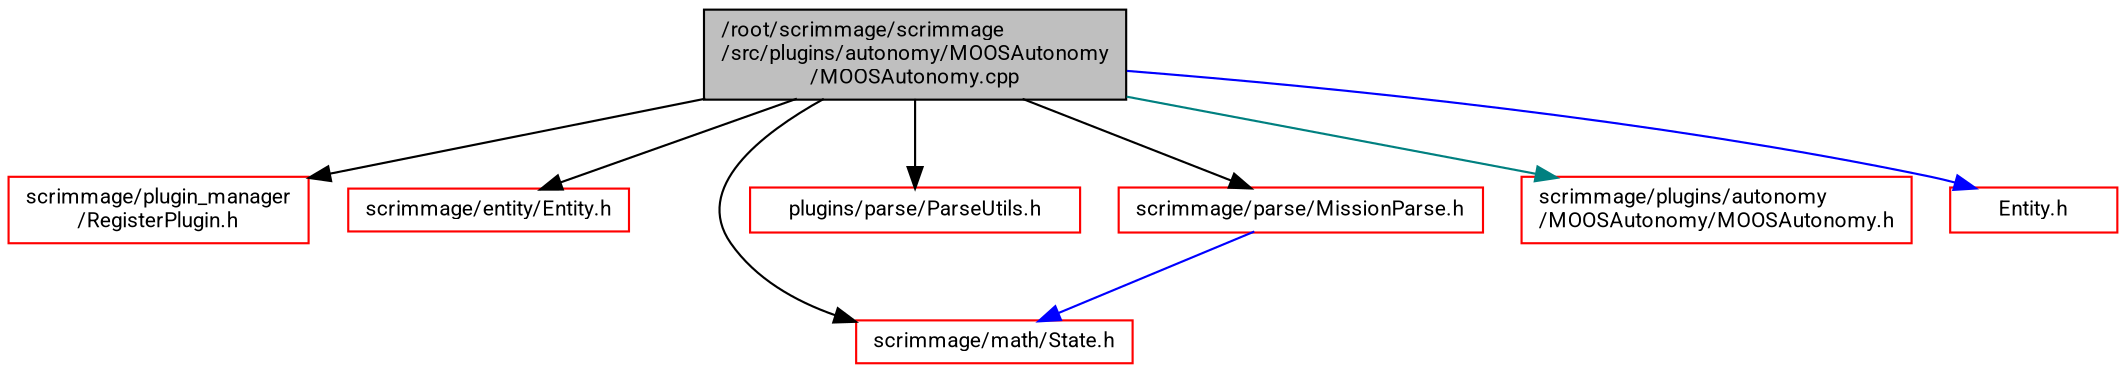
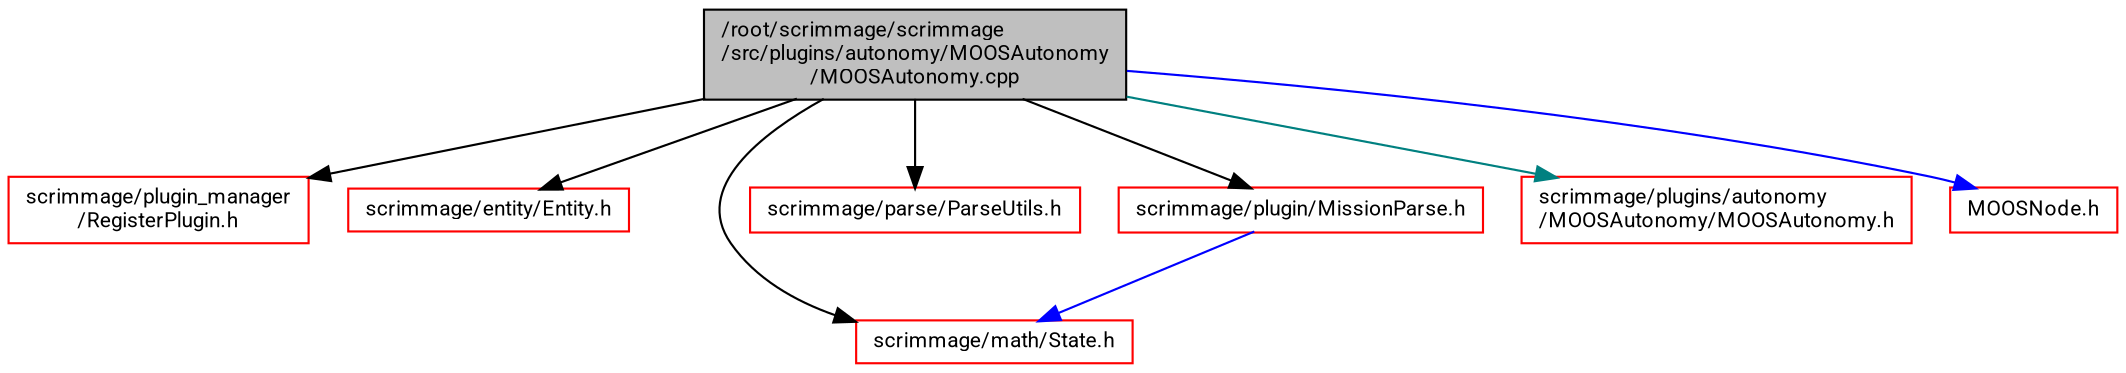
(915, 210) -> (915, 210)
(1301, 210) -> (1301, 210)
(2034, 210) -> (2034, 210)
